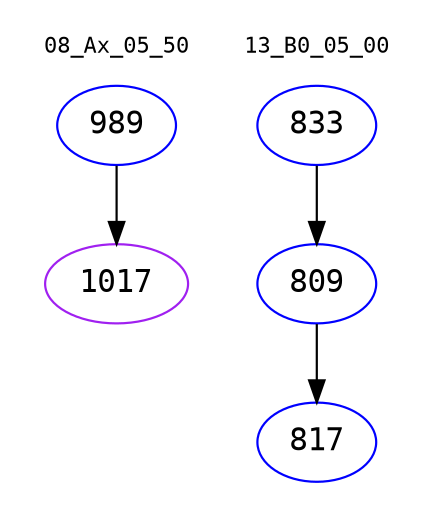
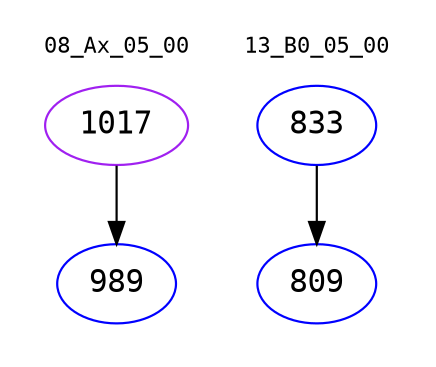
(118, 47) -> (118, 47)
(117, 194) -> (117, 194)
(317, 442) -> none
